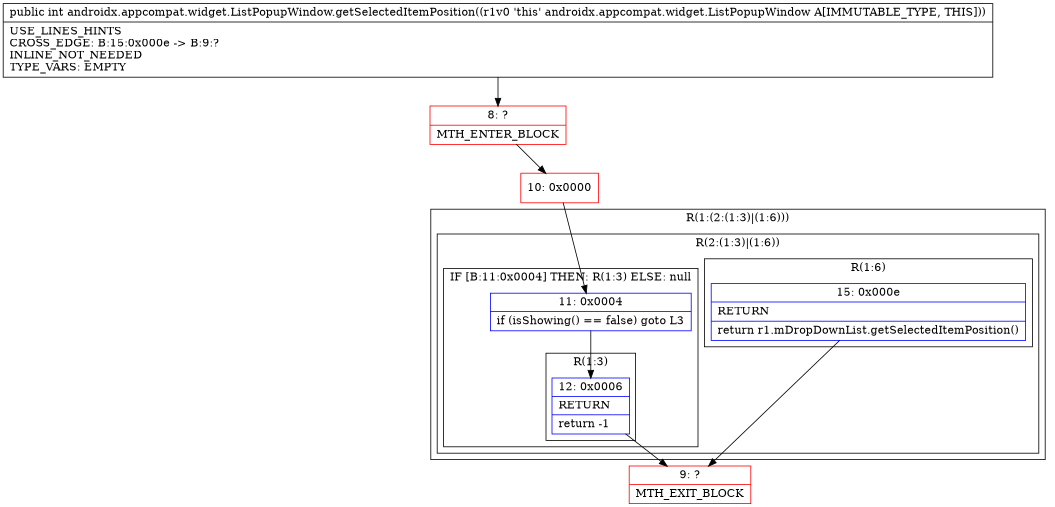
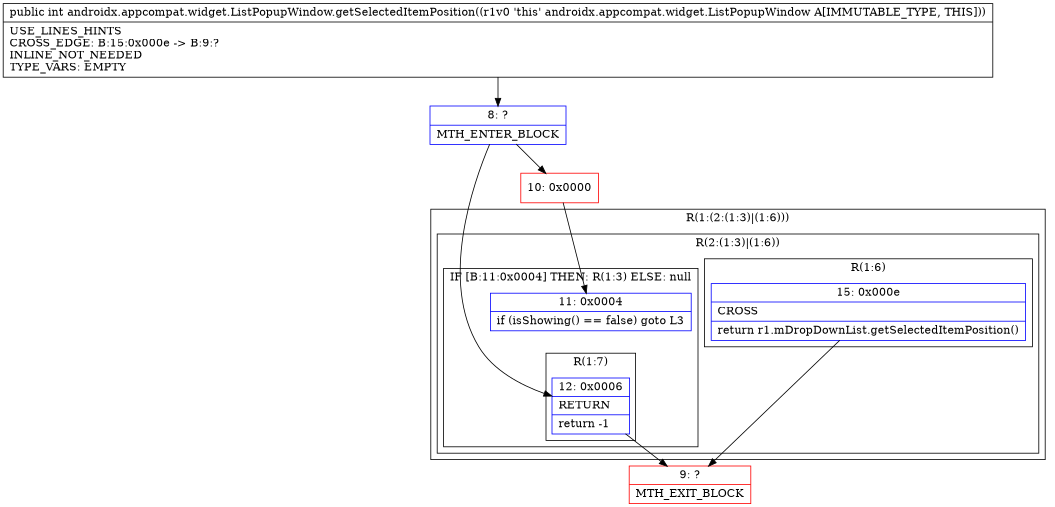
(498, 125) -> (498, 125)
(744, 311) -> (738, 311)
(591, 347) -> (461, 286)
(591, 362) -> (591, 362)
